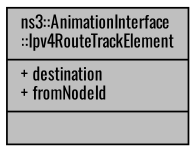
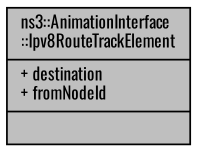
(98, 42) -> (99, 42)
